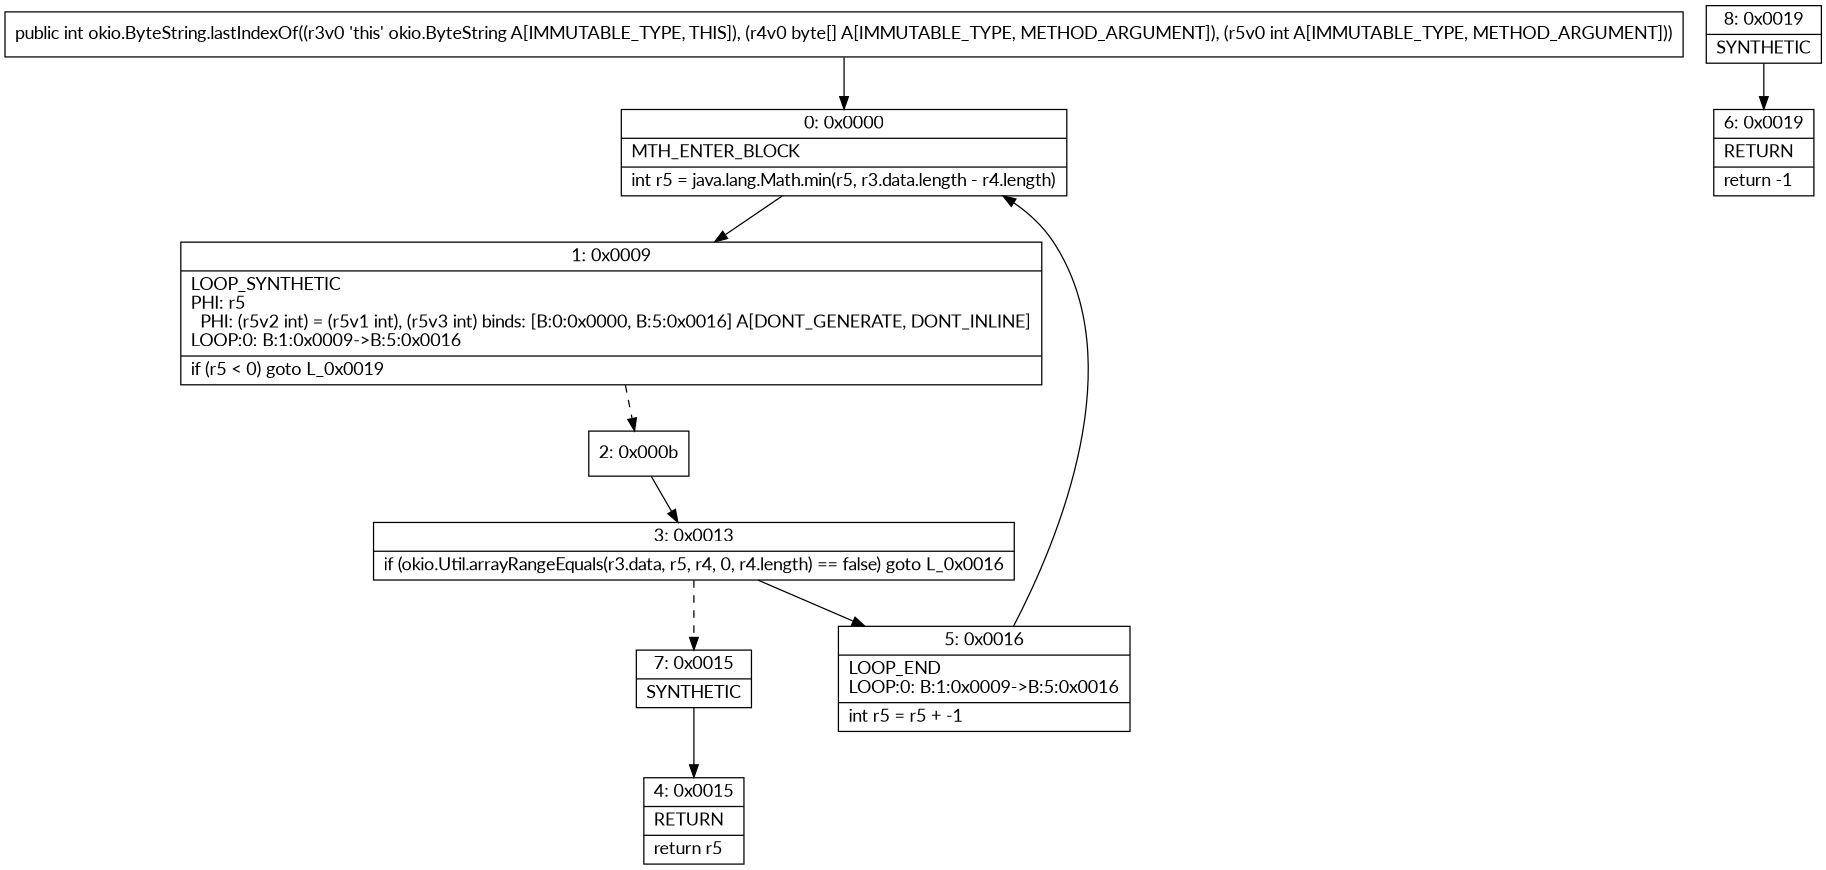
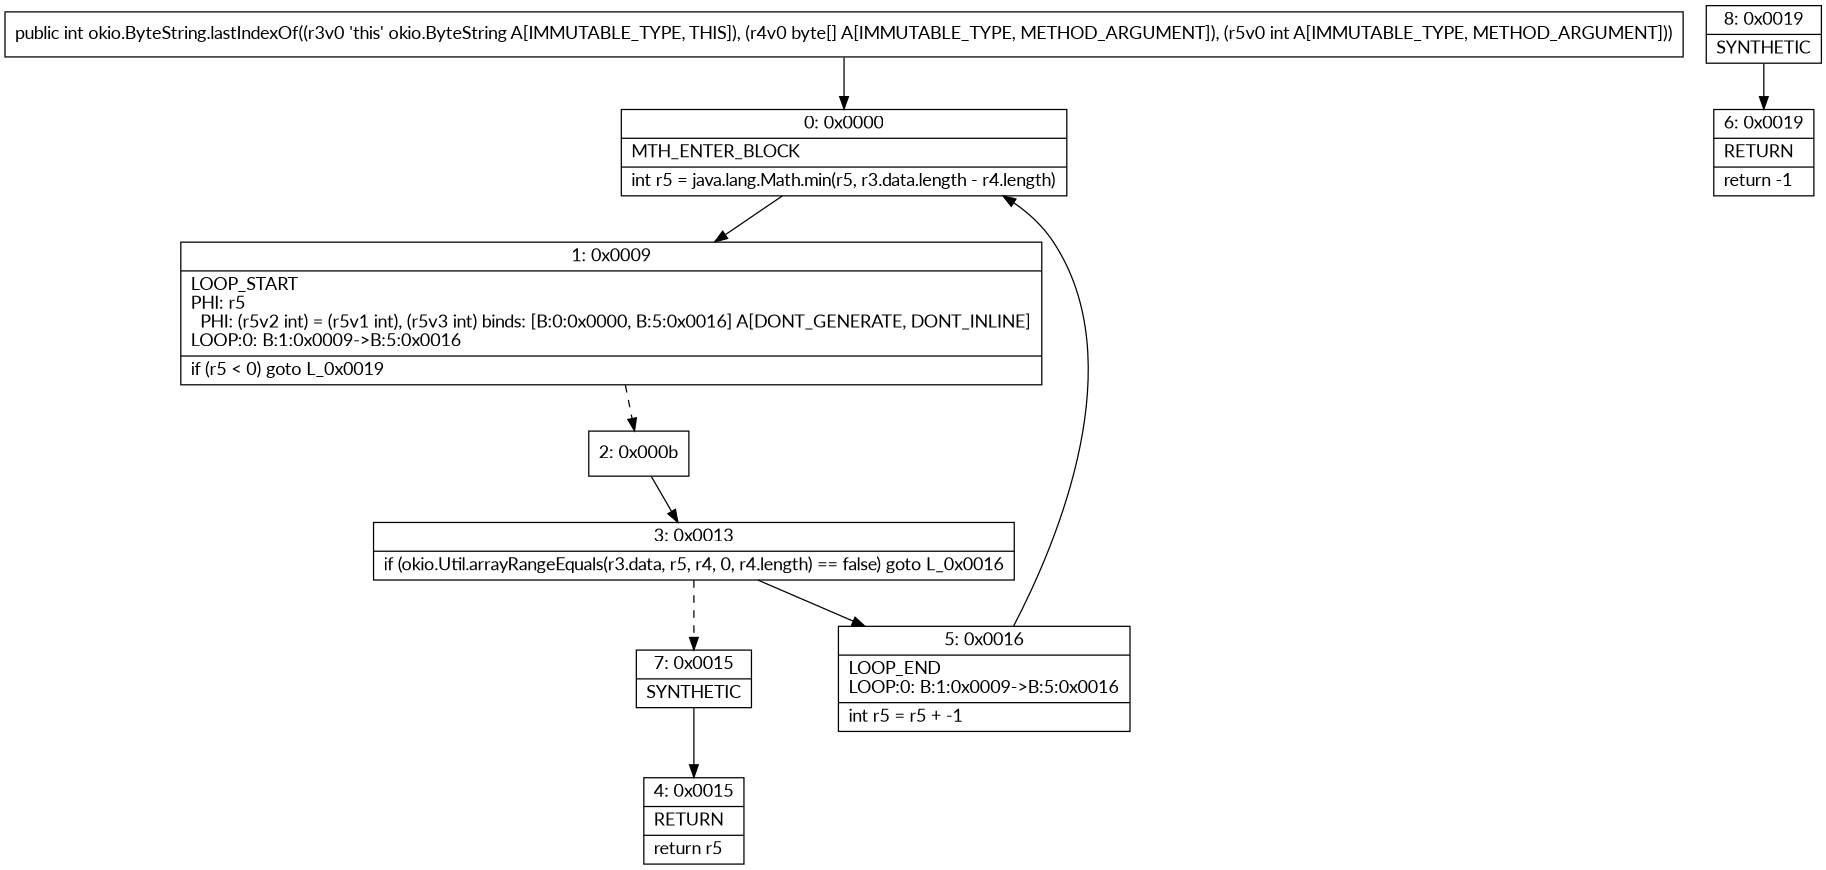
(266, 285) -> (245, 285)
